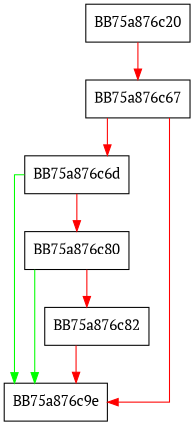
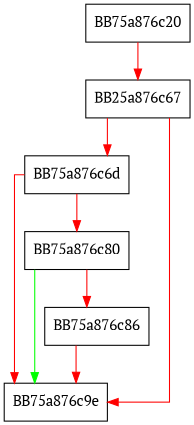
(138, 99) -> (138, 99)
(14, 269) -> (14, 269)
(97, 326) -> (97, 326)
